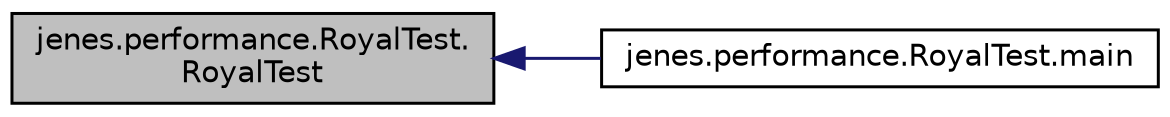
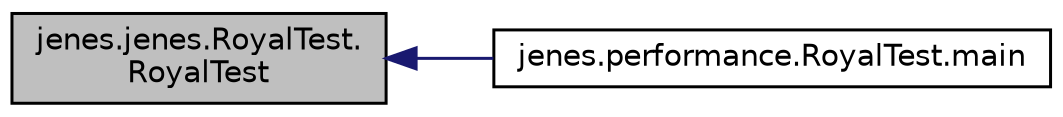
(253, 58) -> (199, 58)
